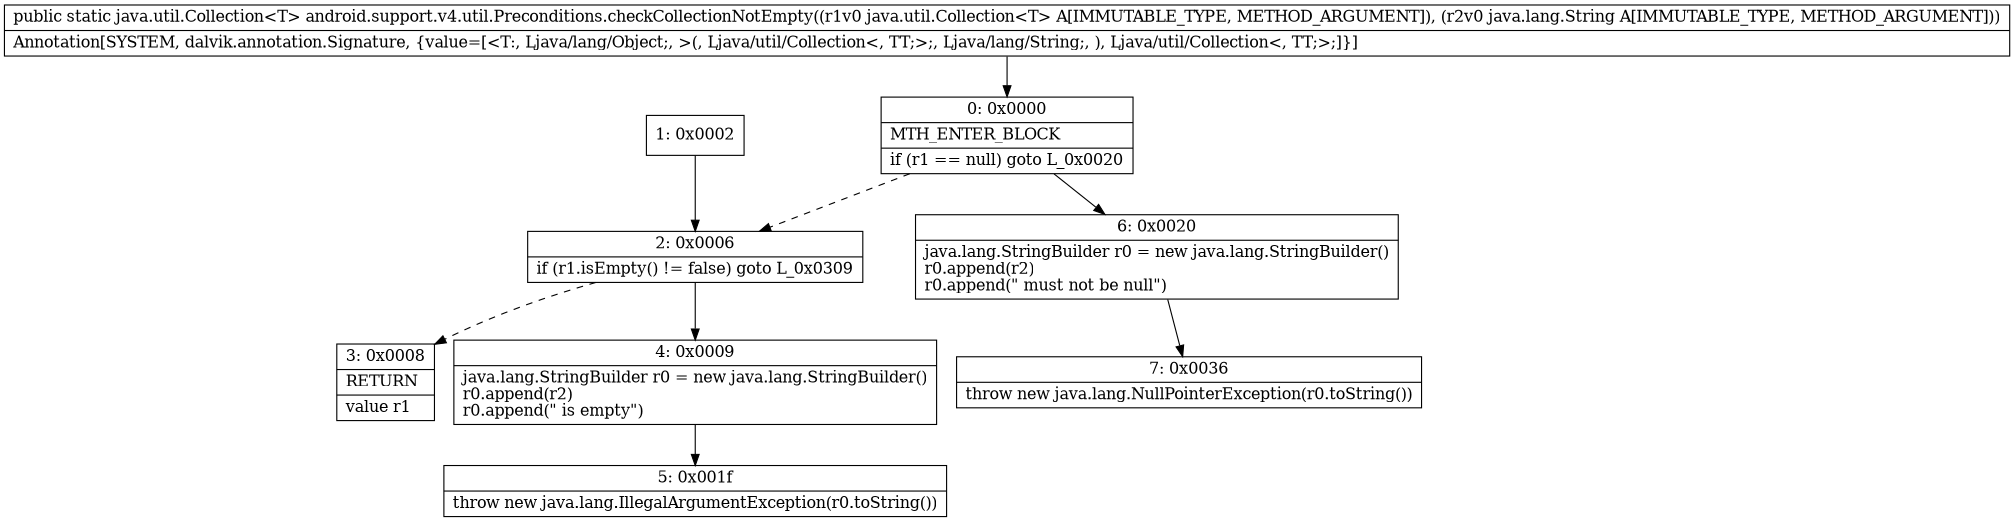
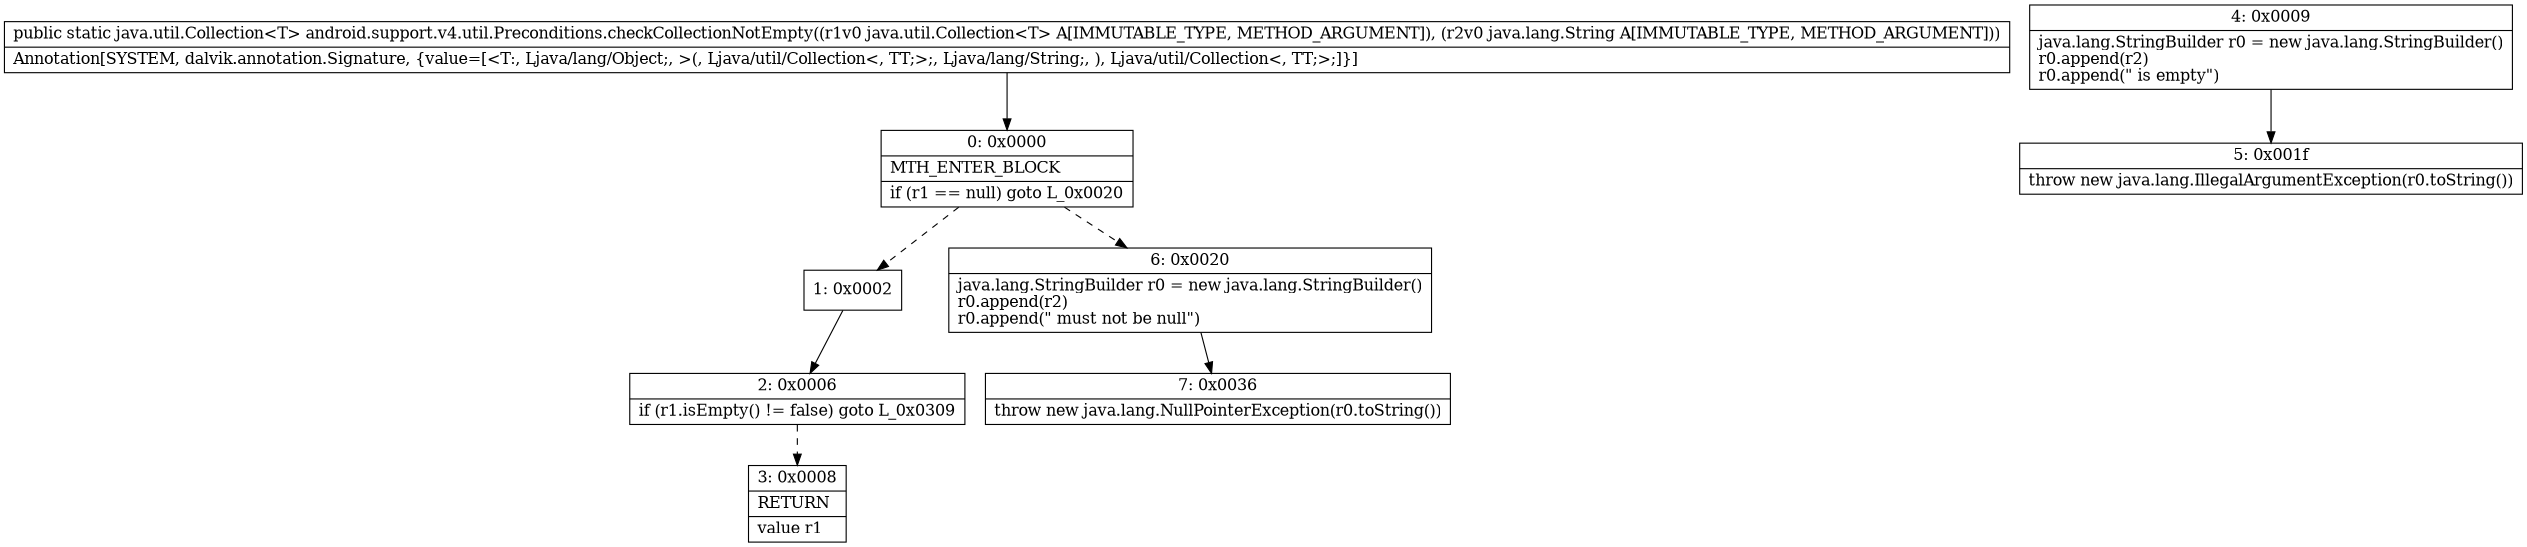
(1075, 191) -> (1091, 224)
(840, 200) -> (922, 235)
(695, 306) -> none
